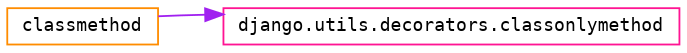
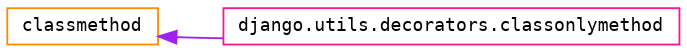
(182, 15) -> (200, 38)
